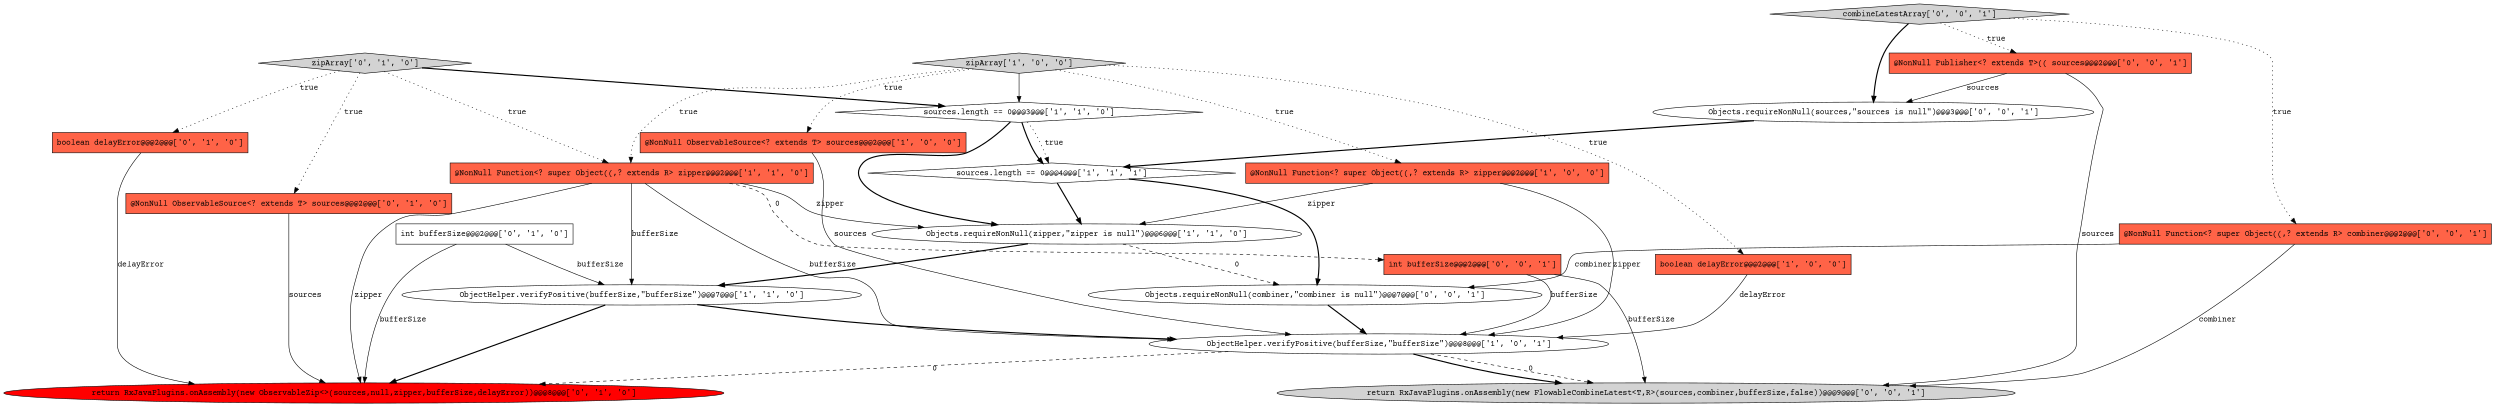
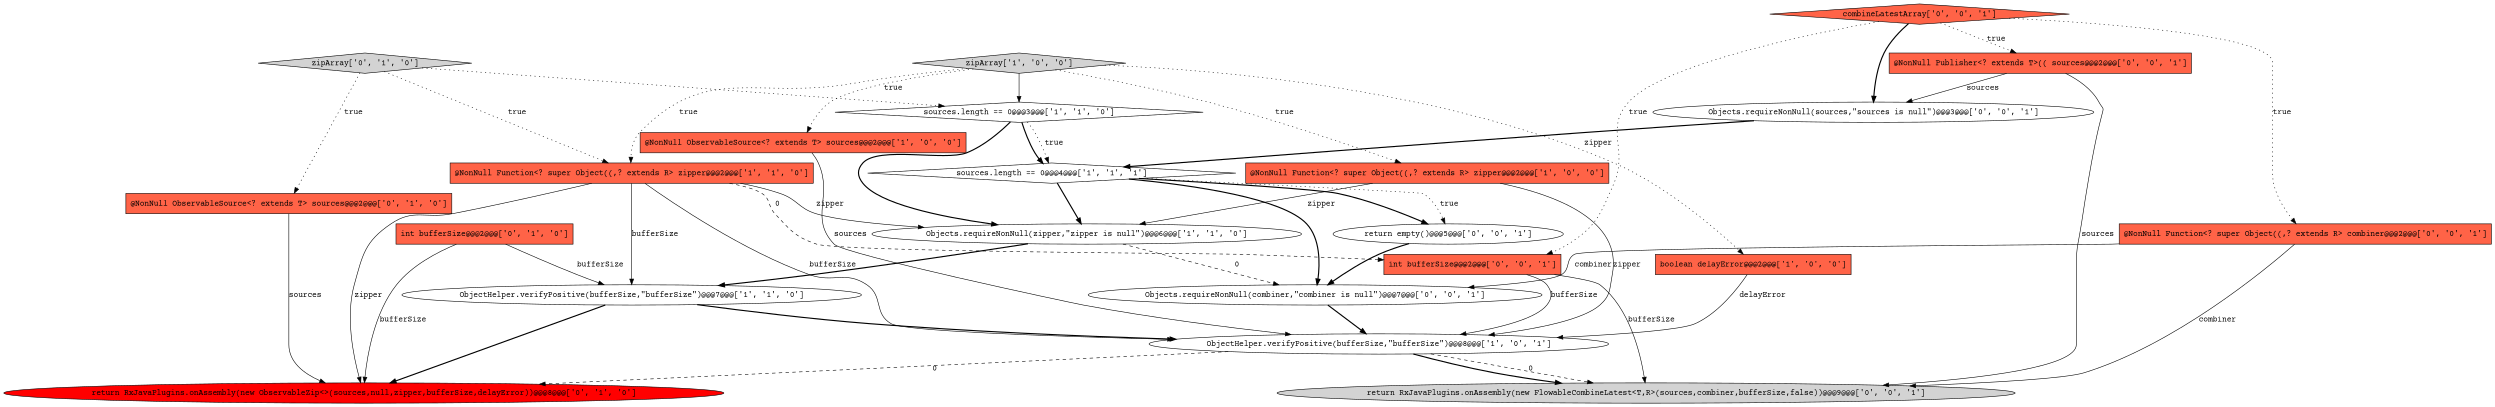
(1920, 14) -> (1920, 14)
none -> (1664, 79)
(680, 87) -> (680, 87)
(150, 143) -> none
(1598, 143) -> (1598, 143)
(485, 234) -> (485, 234)
none -> (1448, 234)
